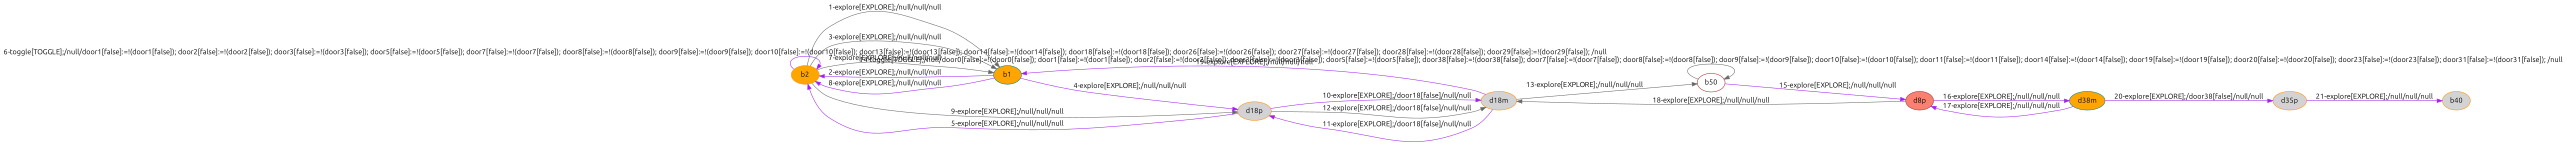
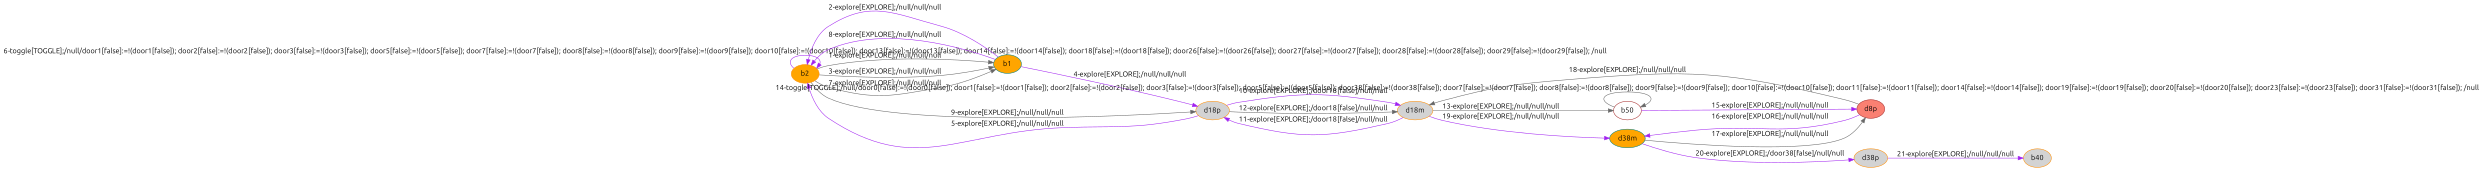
(1257, 67) -> (1516, 132)
(2290, 101) -> (1871, 158)
(2005, 117) -> (1757, 147)
